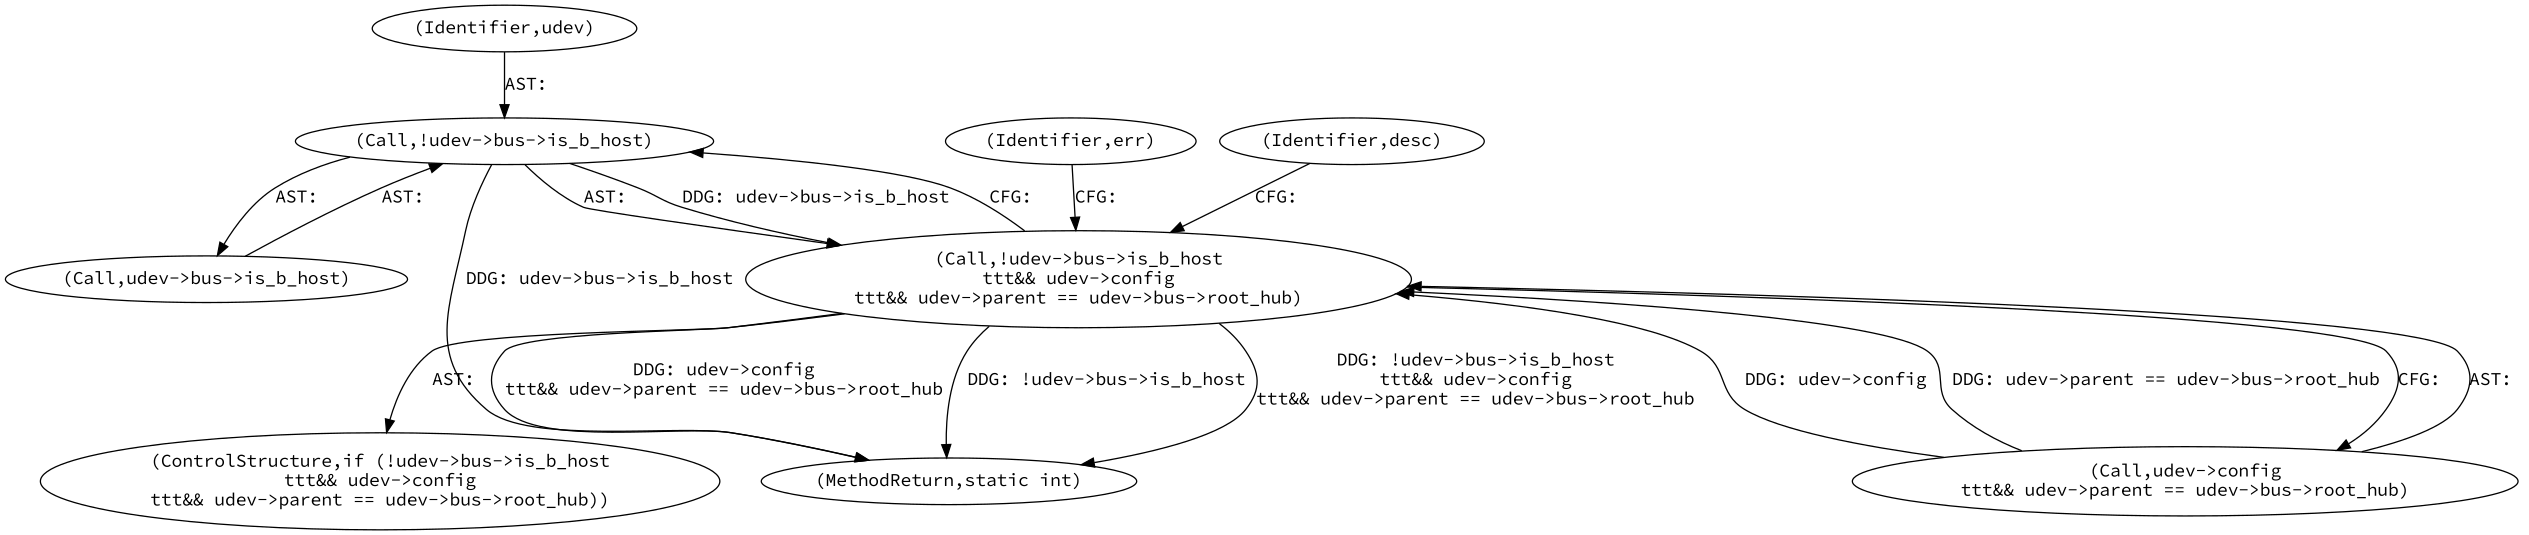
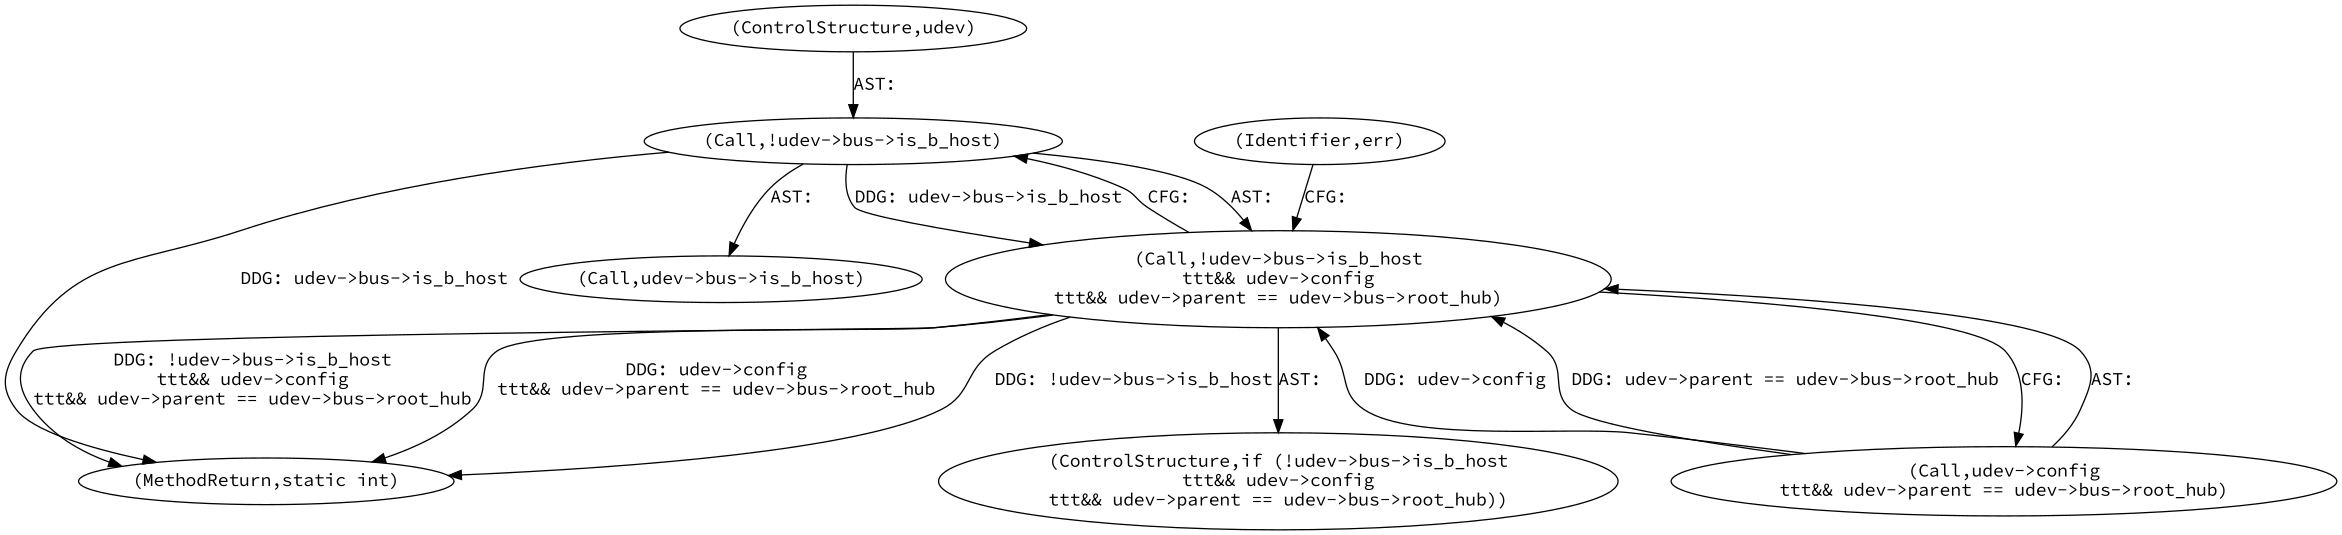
(505, 29) -> (853, 29)
(1352, 141) -> none
(336, 209) -> none
